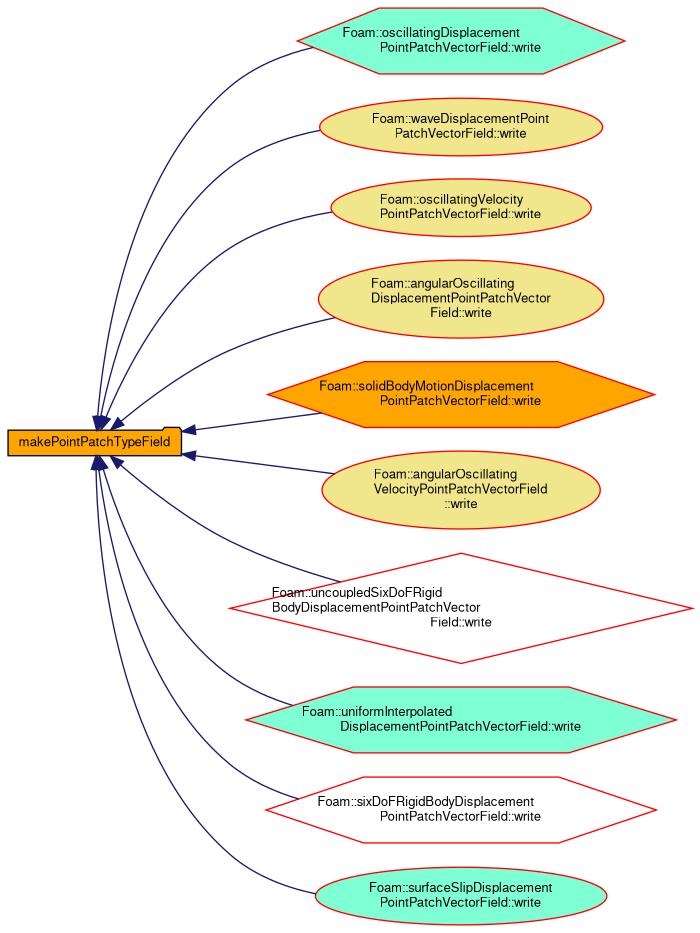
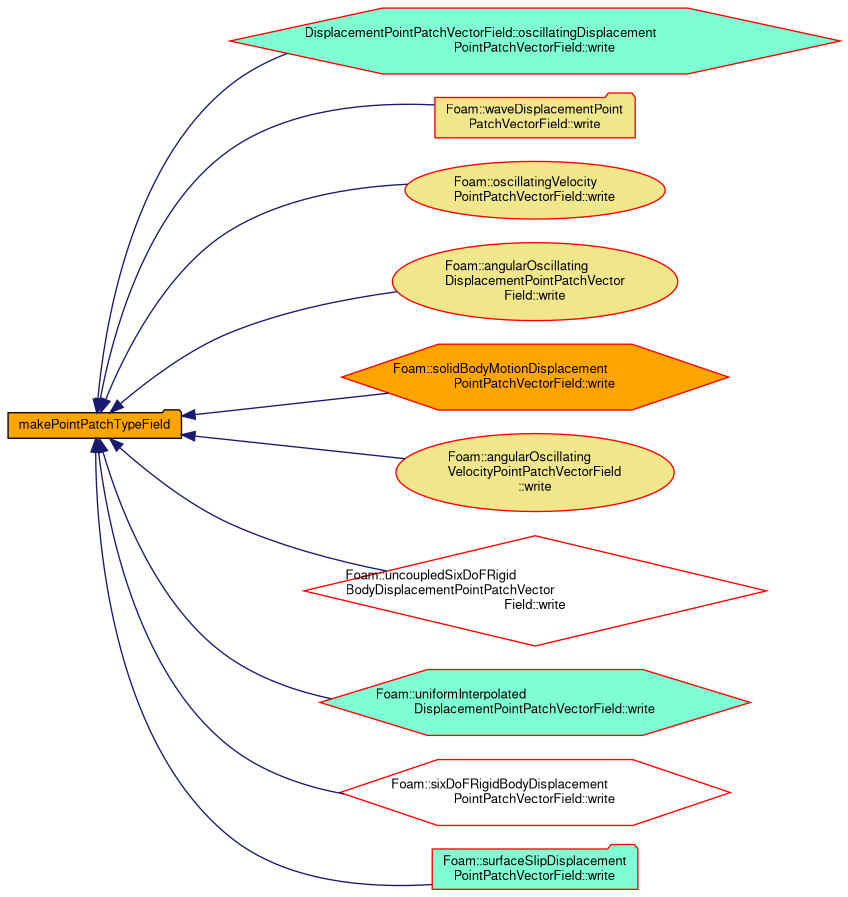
(461, 41) -> (535, 41)
(461, 127) -> (535, 118)
(461, 896) -> (535, 869)
